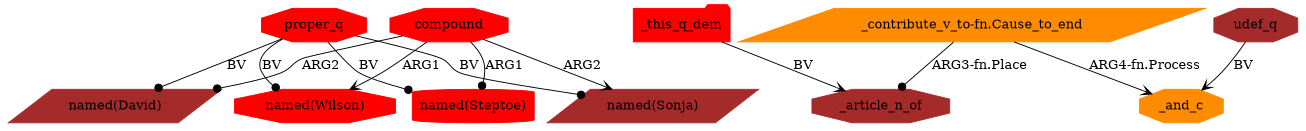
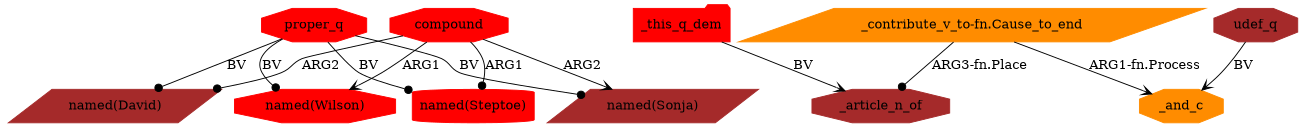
(1145, 66) -> (1145, 66)
